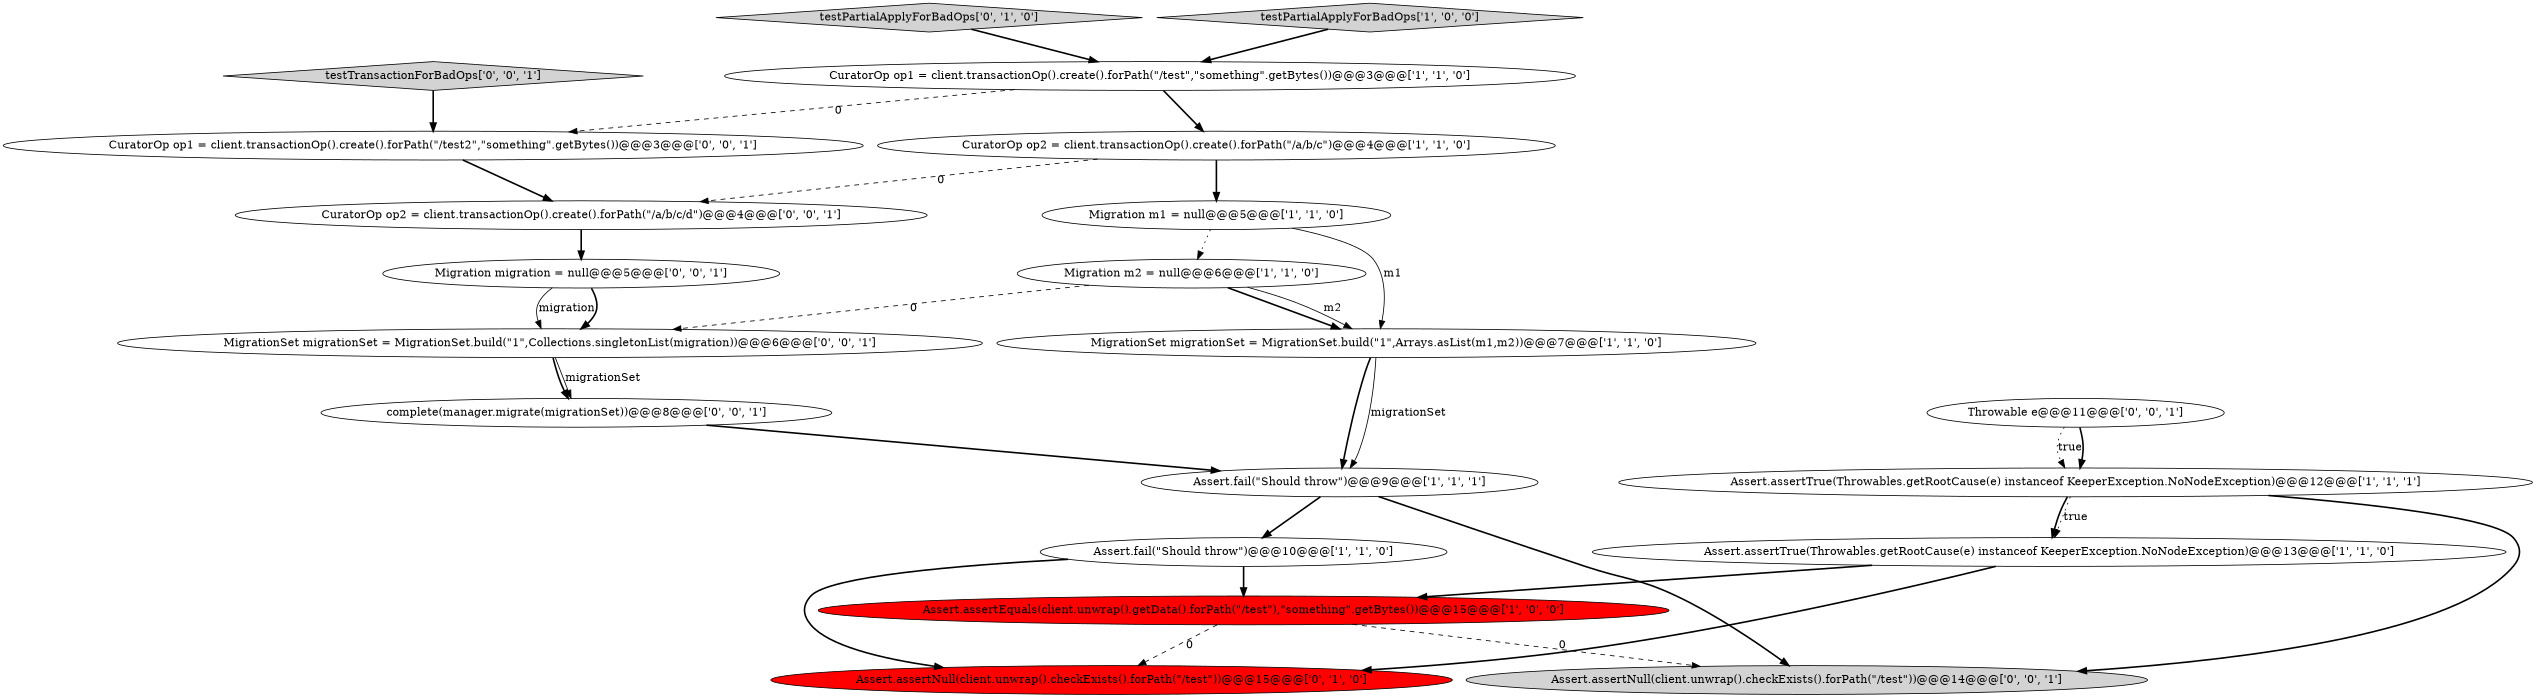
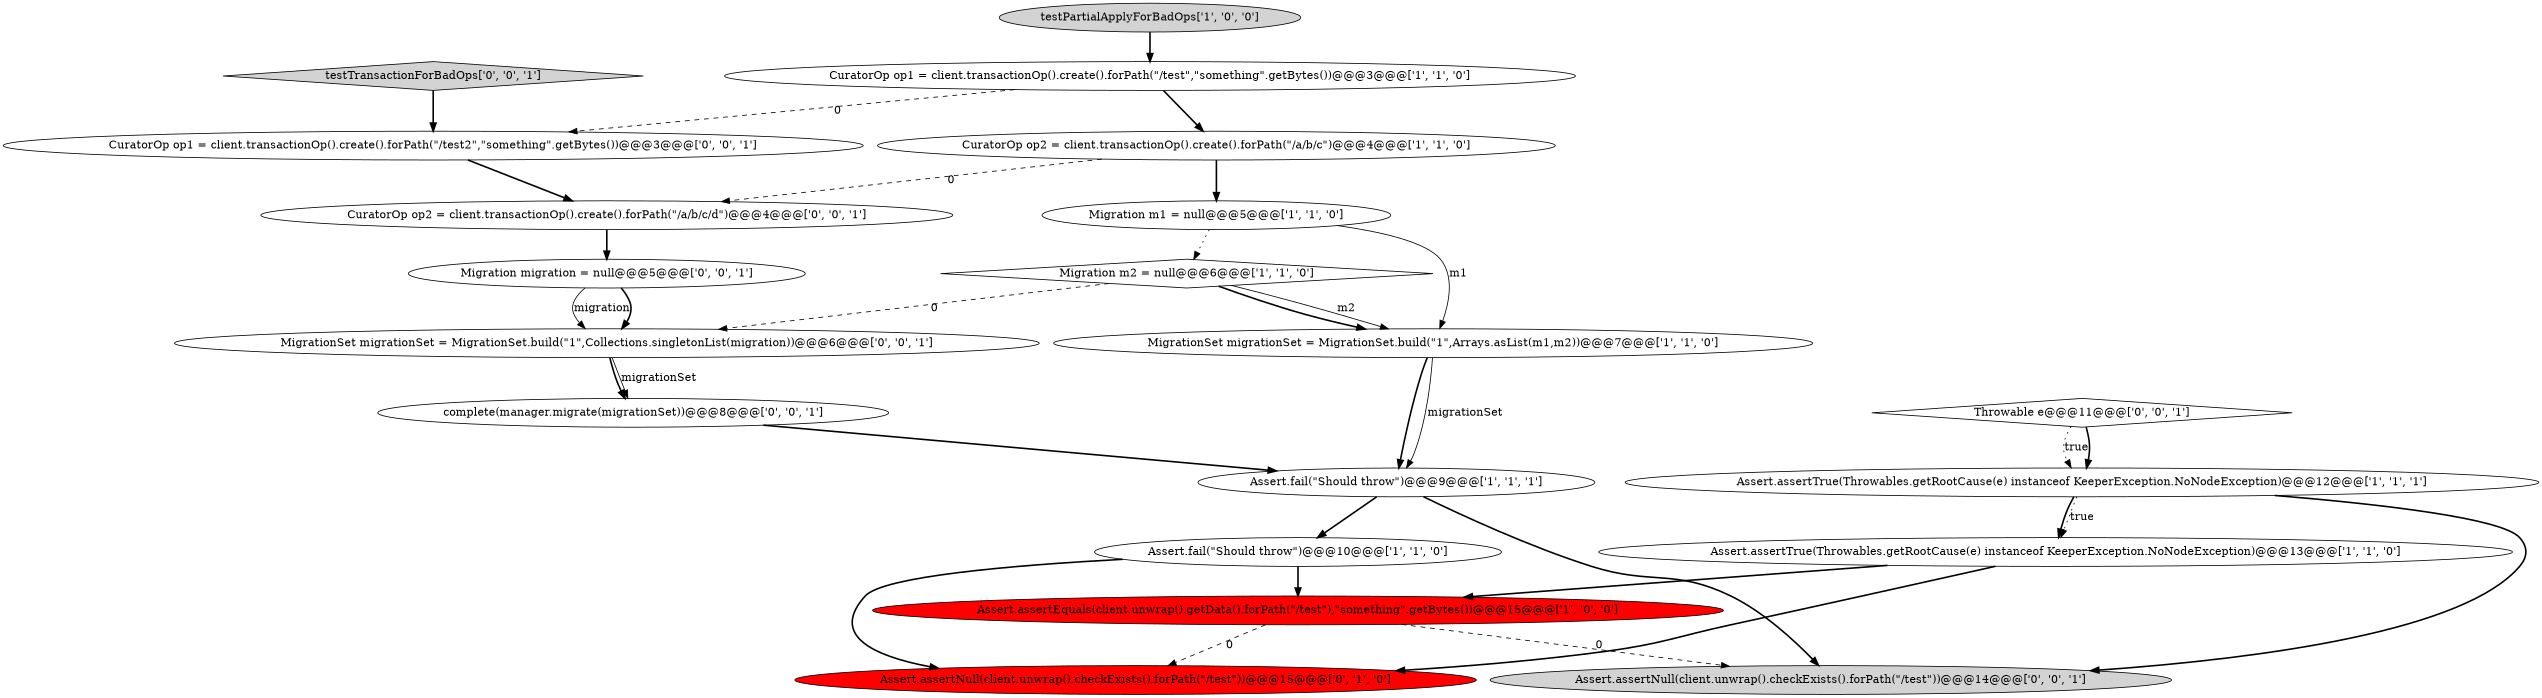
(929, 18) -> none
(1370, 18) -> (1150, 18)
(1192, 274) -> (1187, 274)
(2076, 413) -> (2082, 413)
